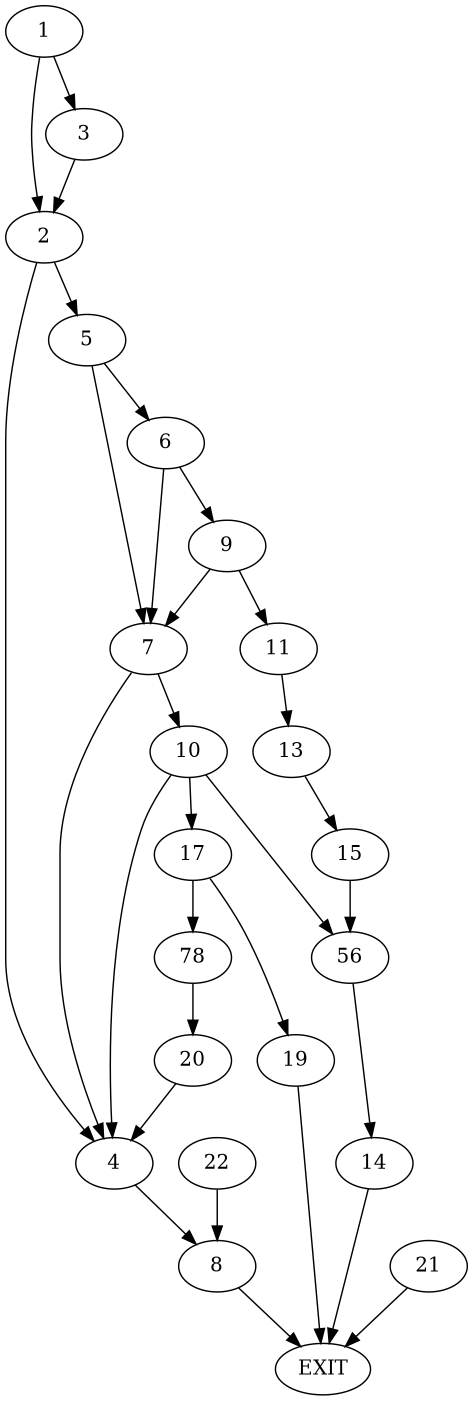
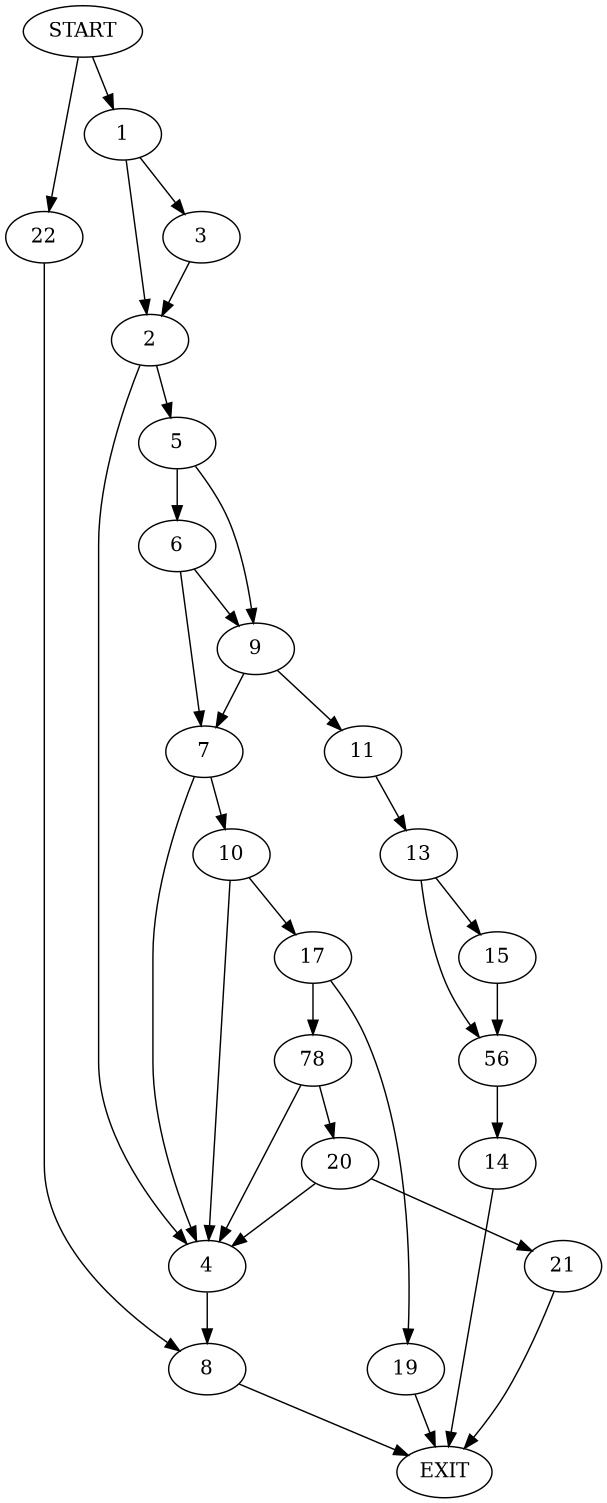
none -> (83, 31)
(117, 488) -> (234, 533)
(265, 849) -> (436, 956)
none -> (264, 1157)
none -> (445, 1212)
